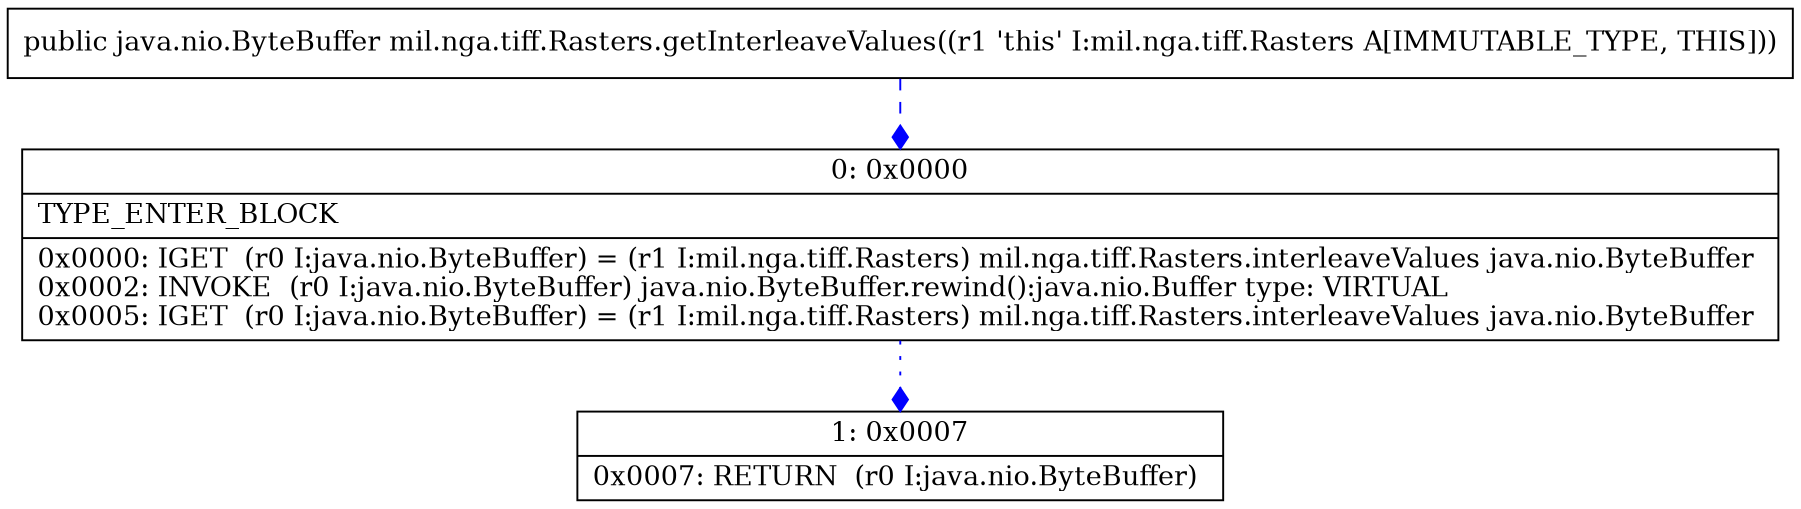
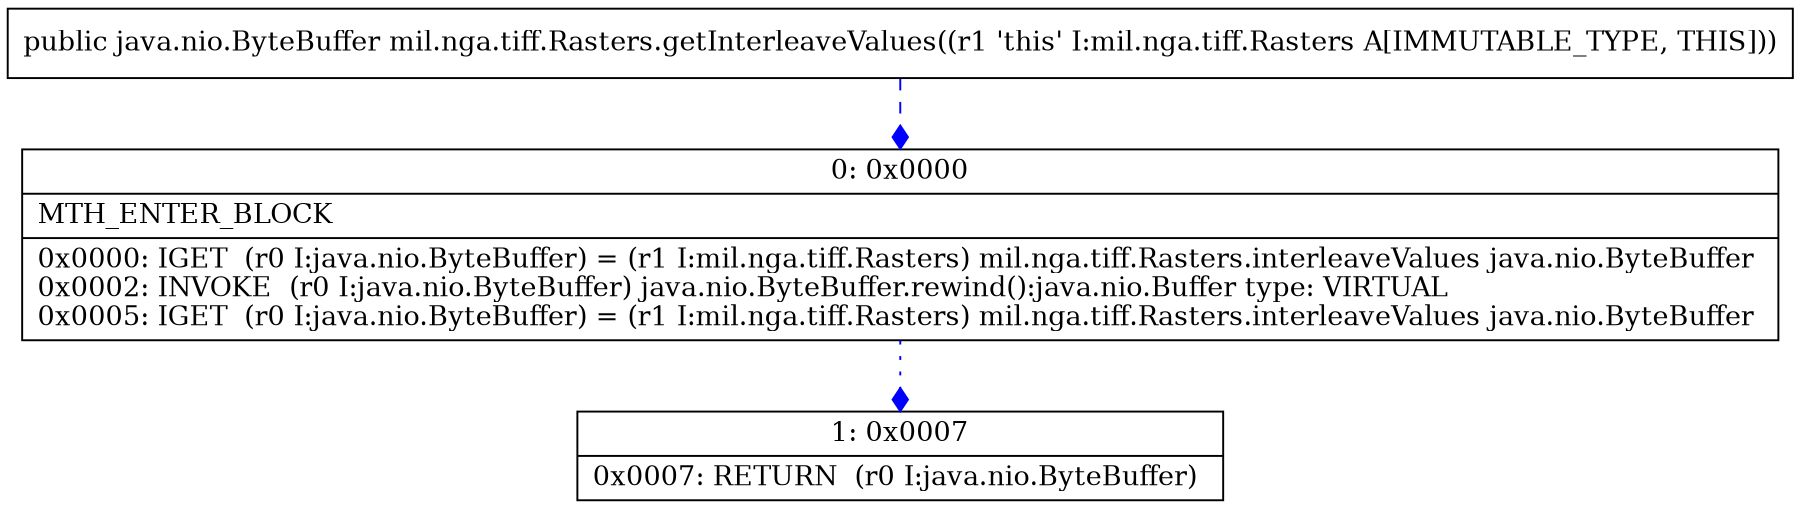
(189, 215) -> (186, 215)
